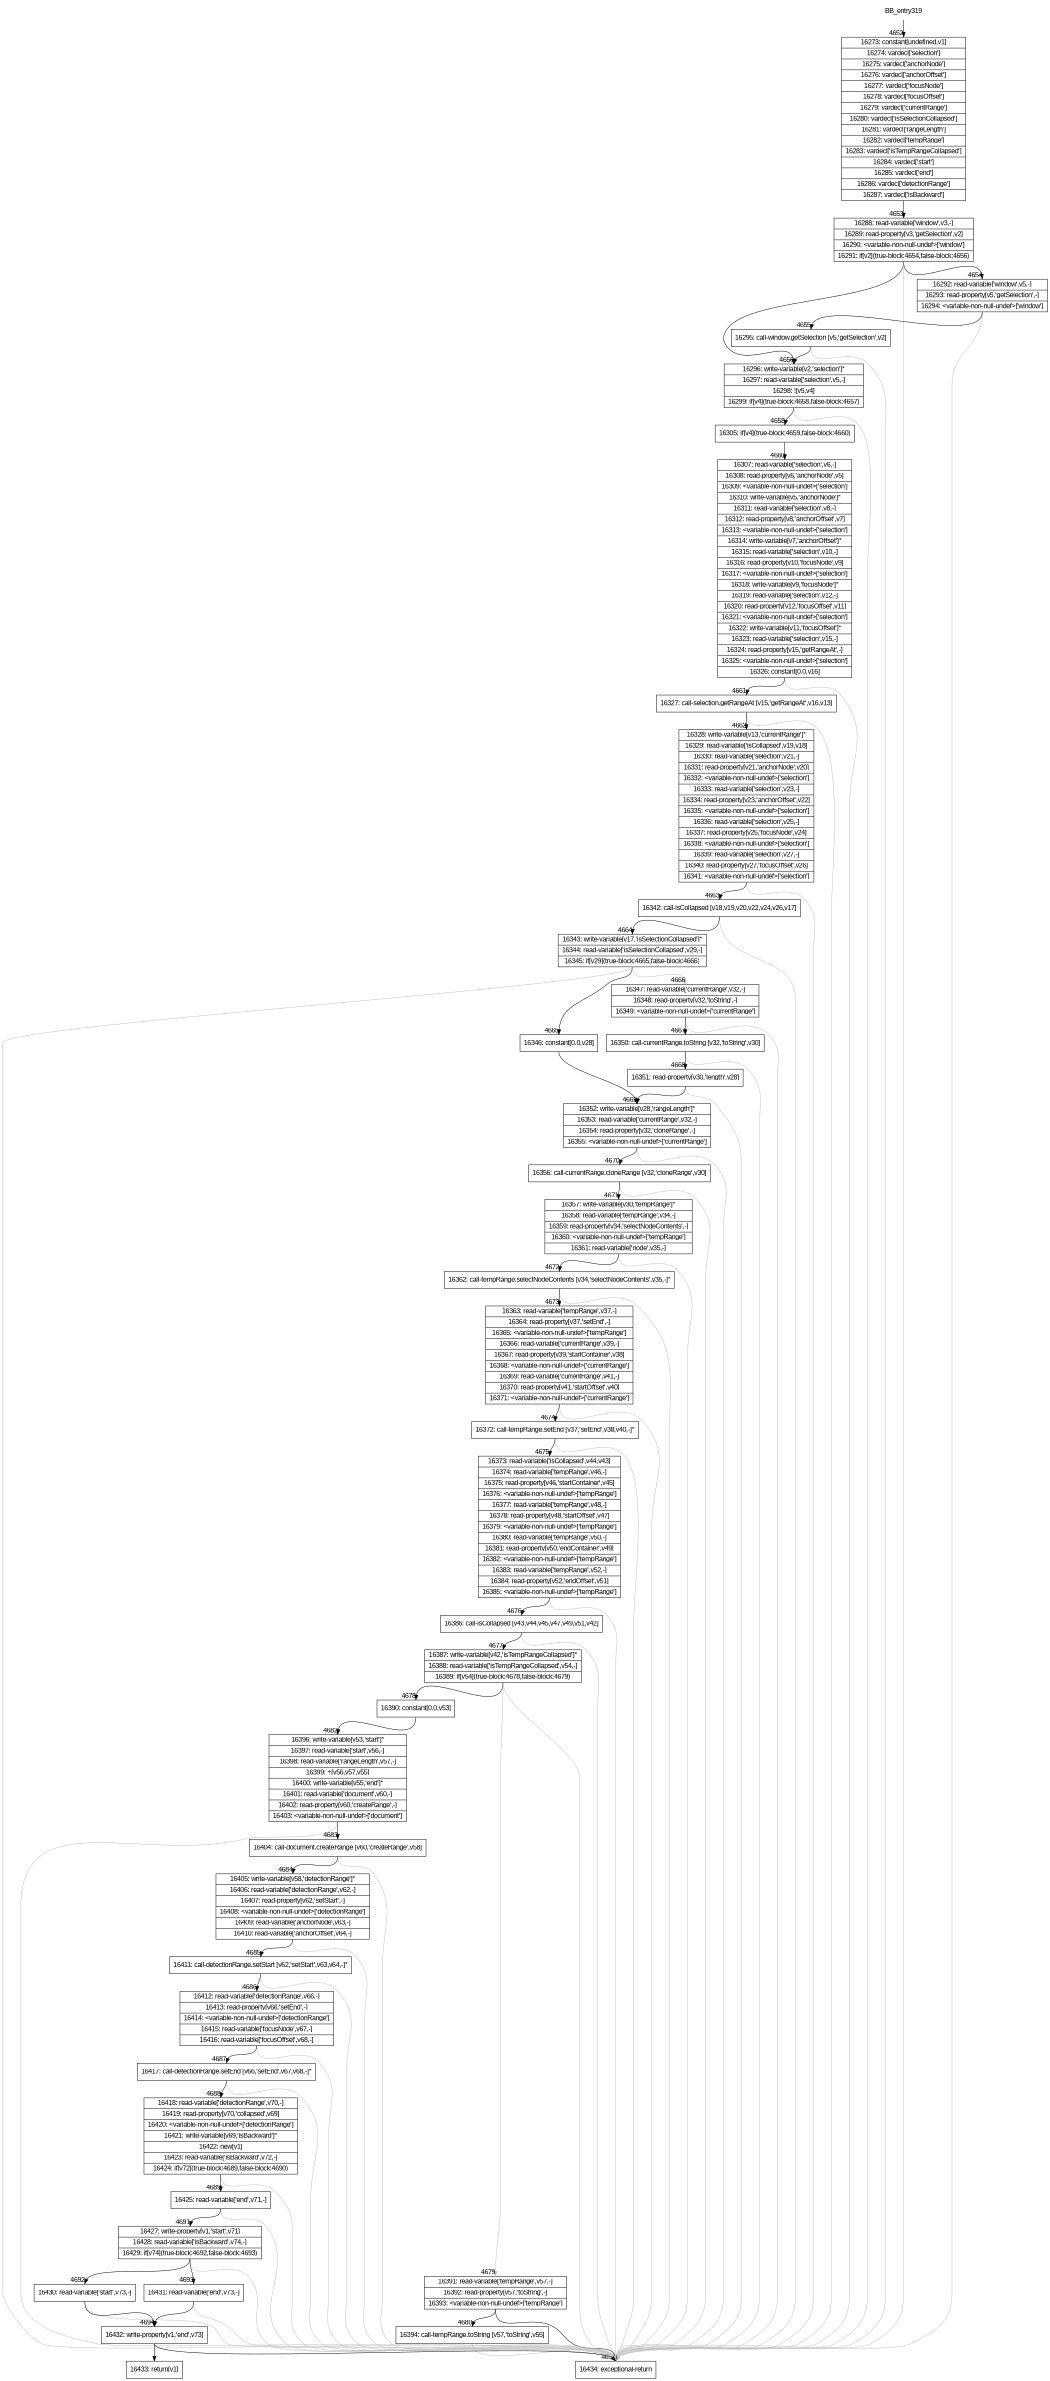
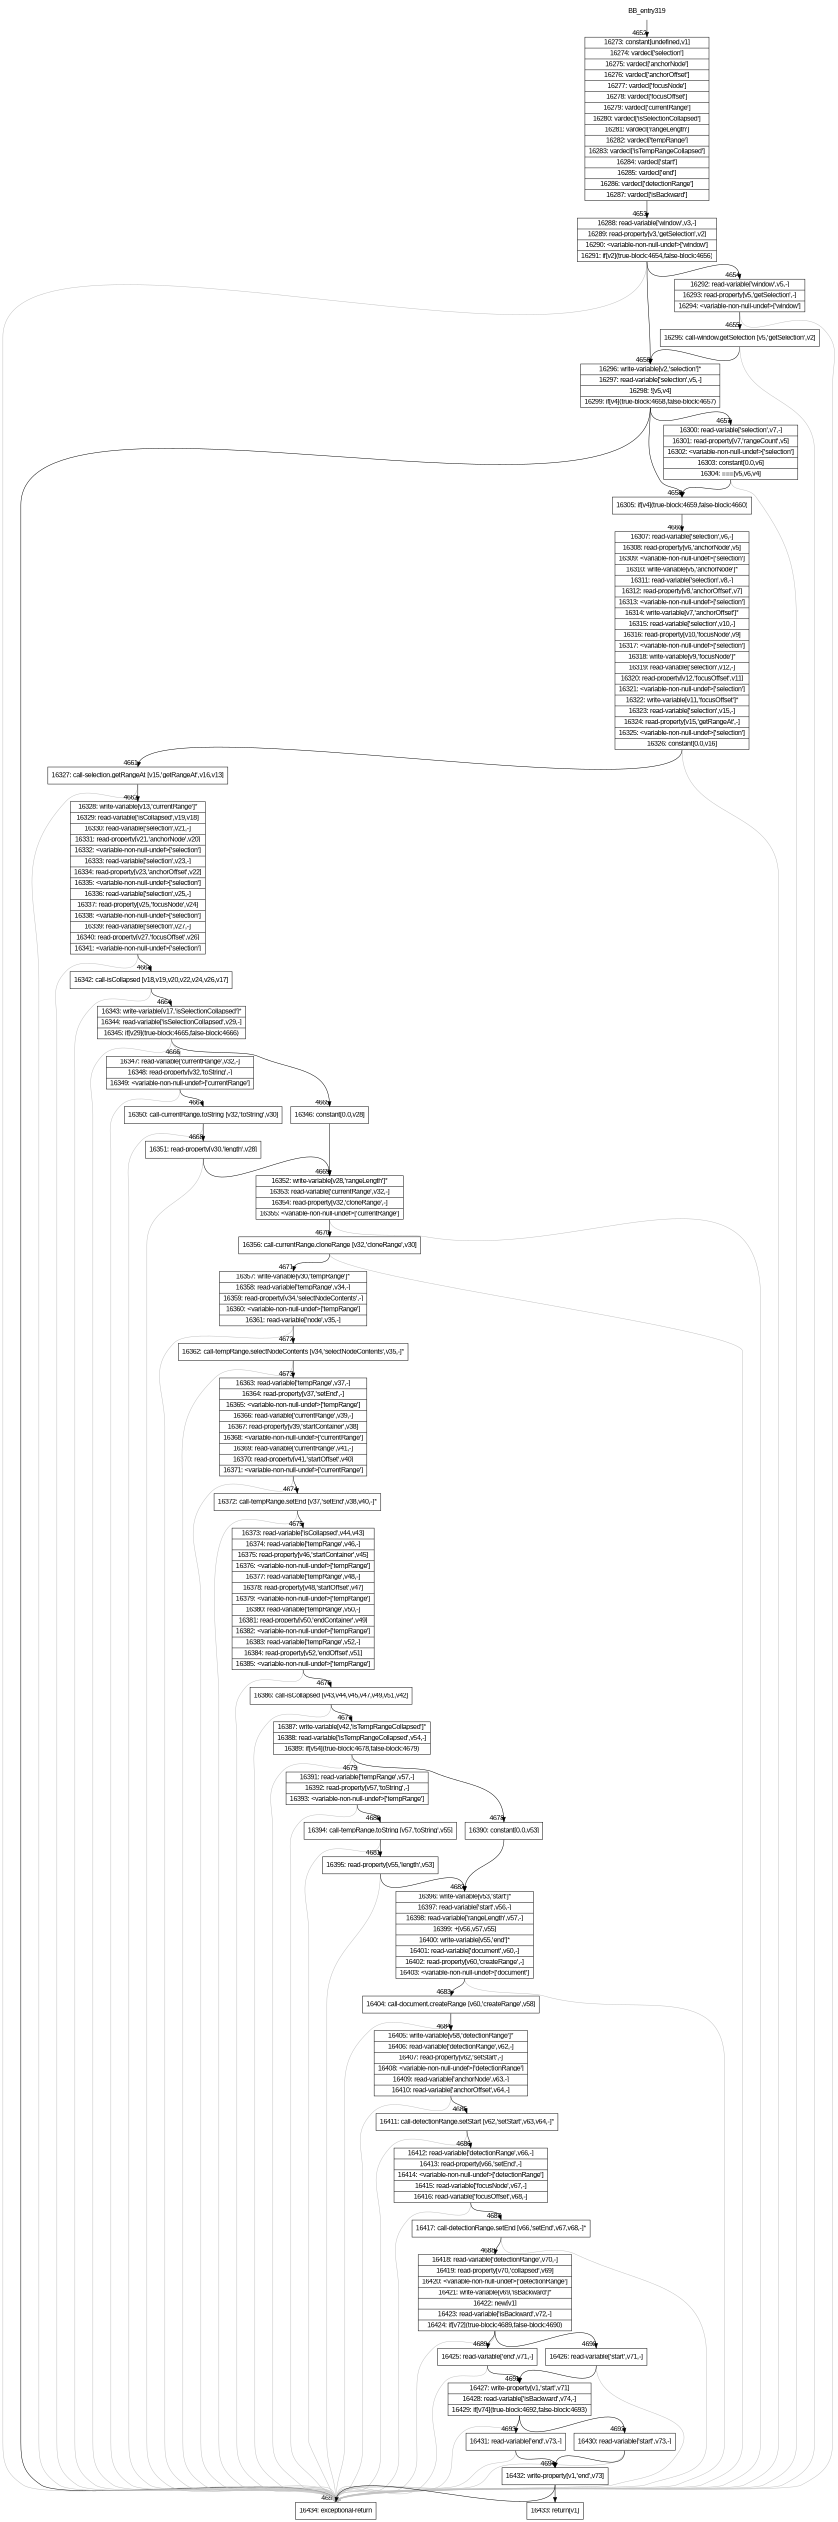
none -> (731, 452)
(868, 1462) -> (21, 1309)
none -> (380, 1865)
(555, 2328) -> (291, 2134)
none -> (596, 2357)
